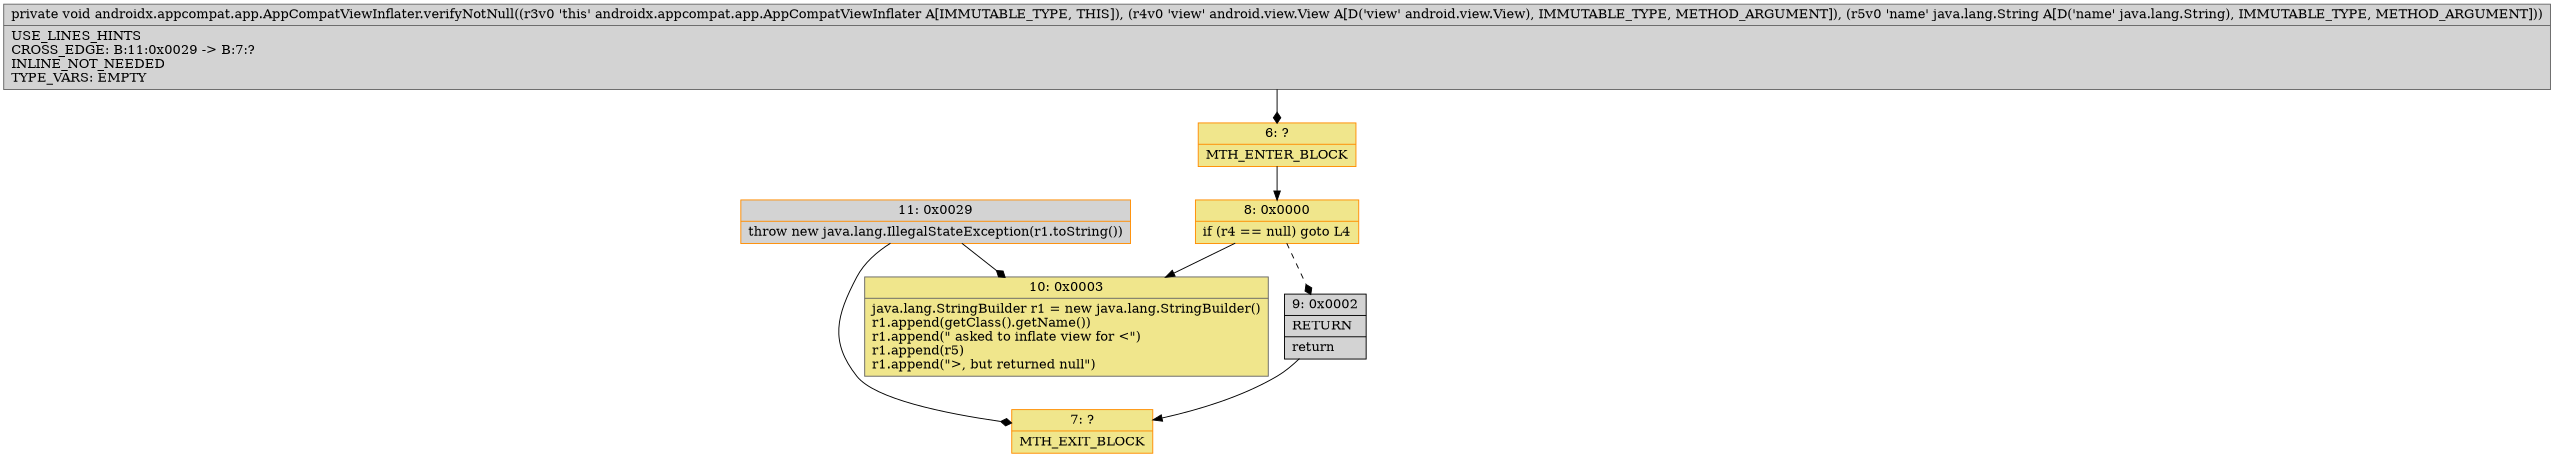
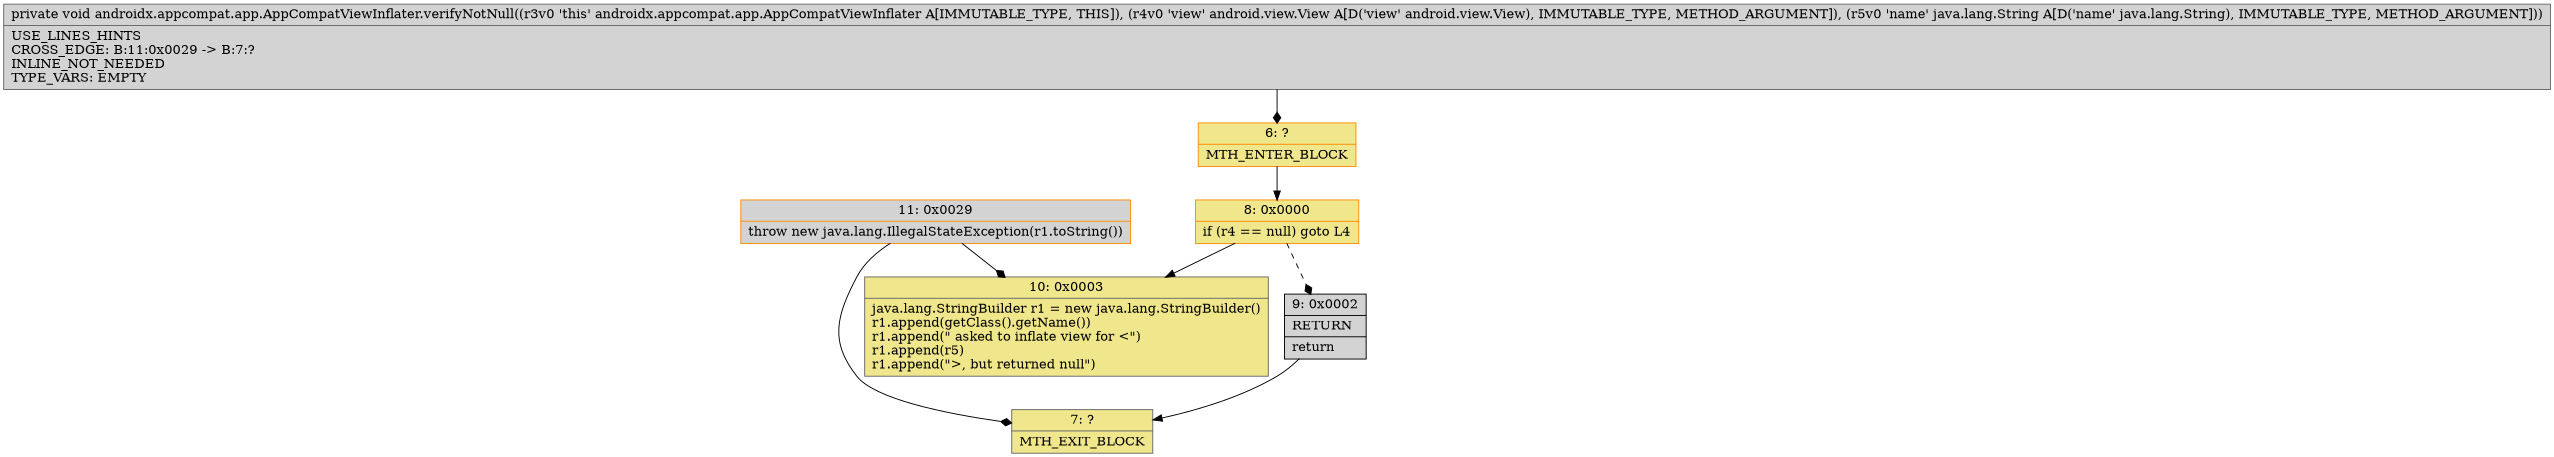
(1082, 431) -> (1082, 431)
